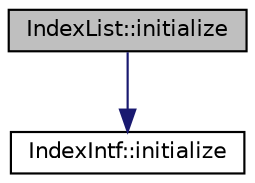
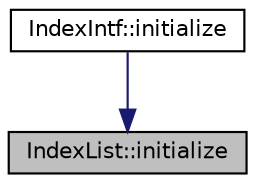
(128, 81) -> (128, 81)
